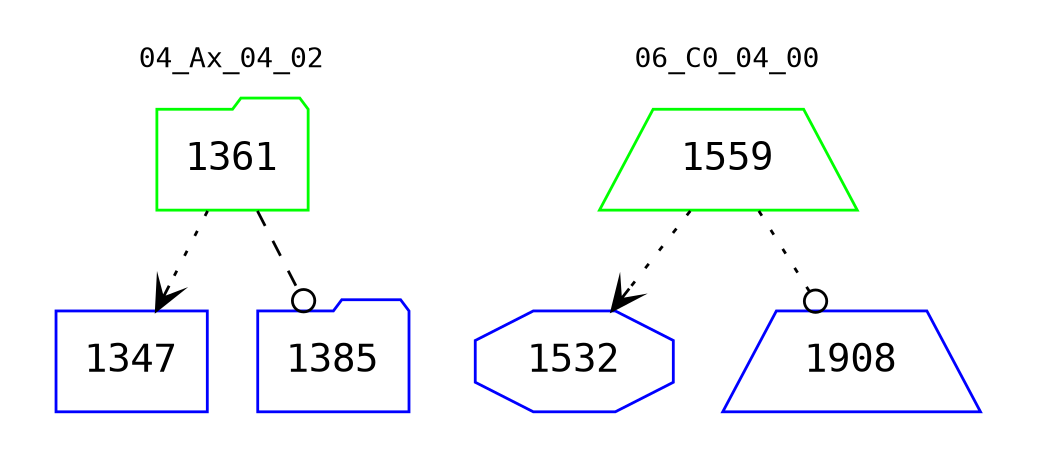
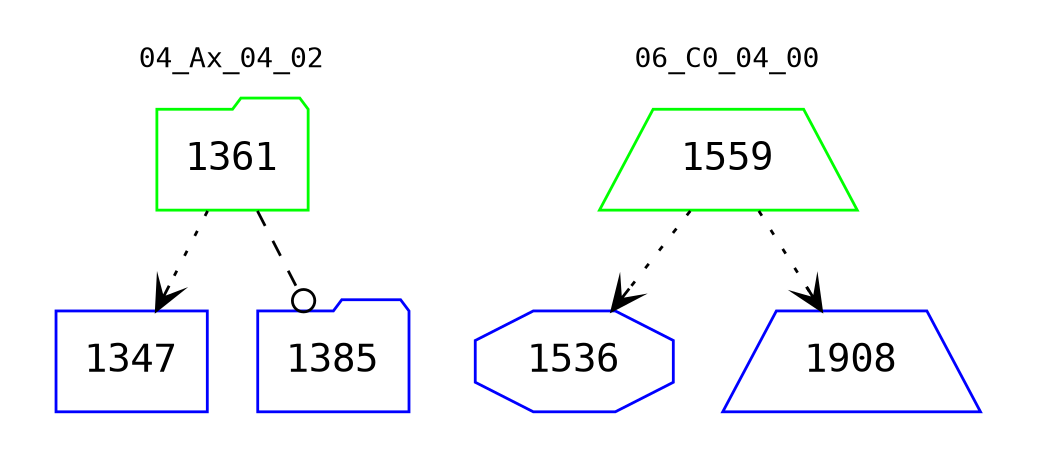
(784, 251) -> (784, 251)
(574, 361) -> (574, 361)
